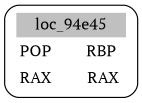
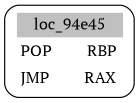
(70, 78) -> (69, 78)
